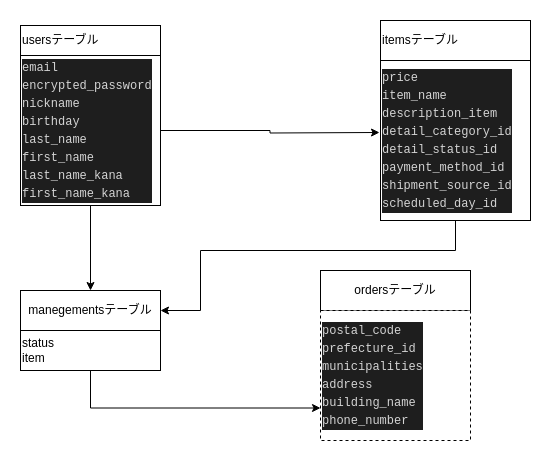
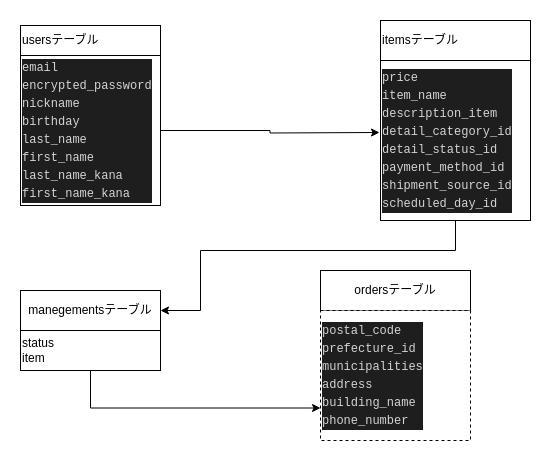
(91, 245) -> none
